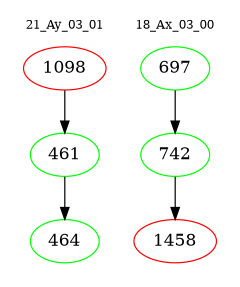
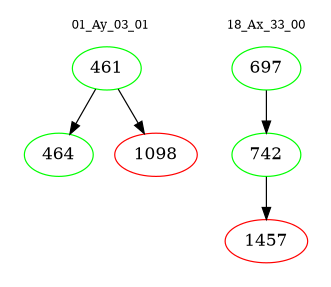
(65, 26) -> (110, 26)
(175, 26) -> (266, 26)
(65, 106) -> (128, 106)
(175, 241) -> (266, 241)
